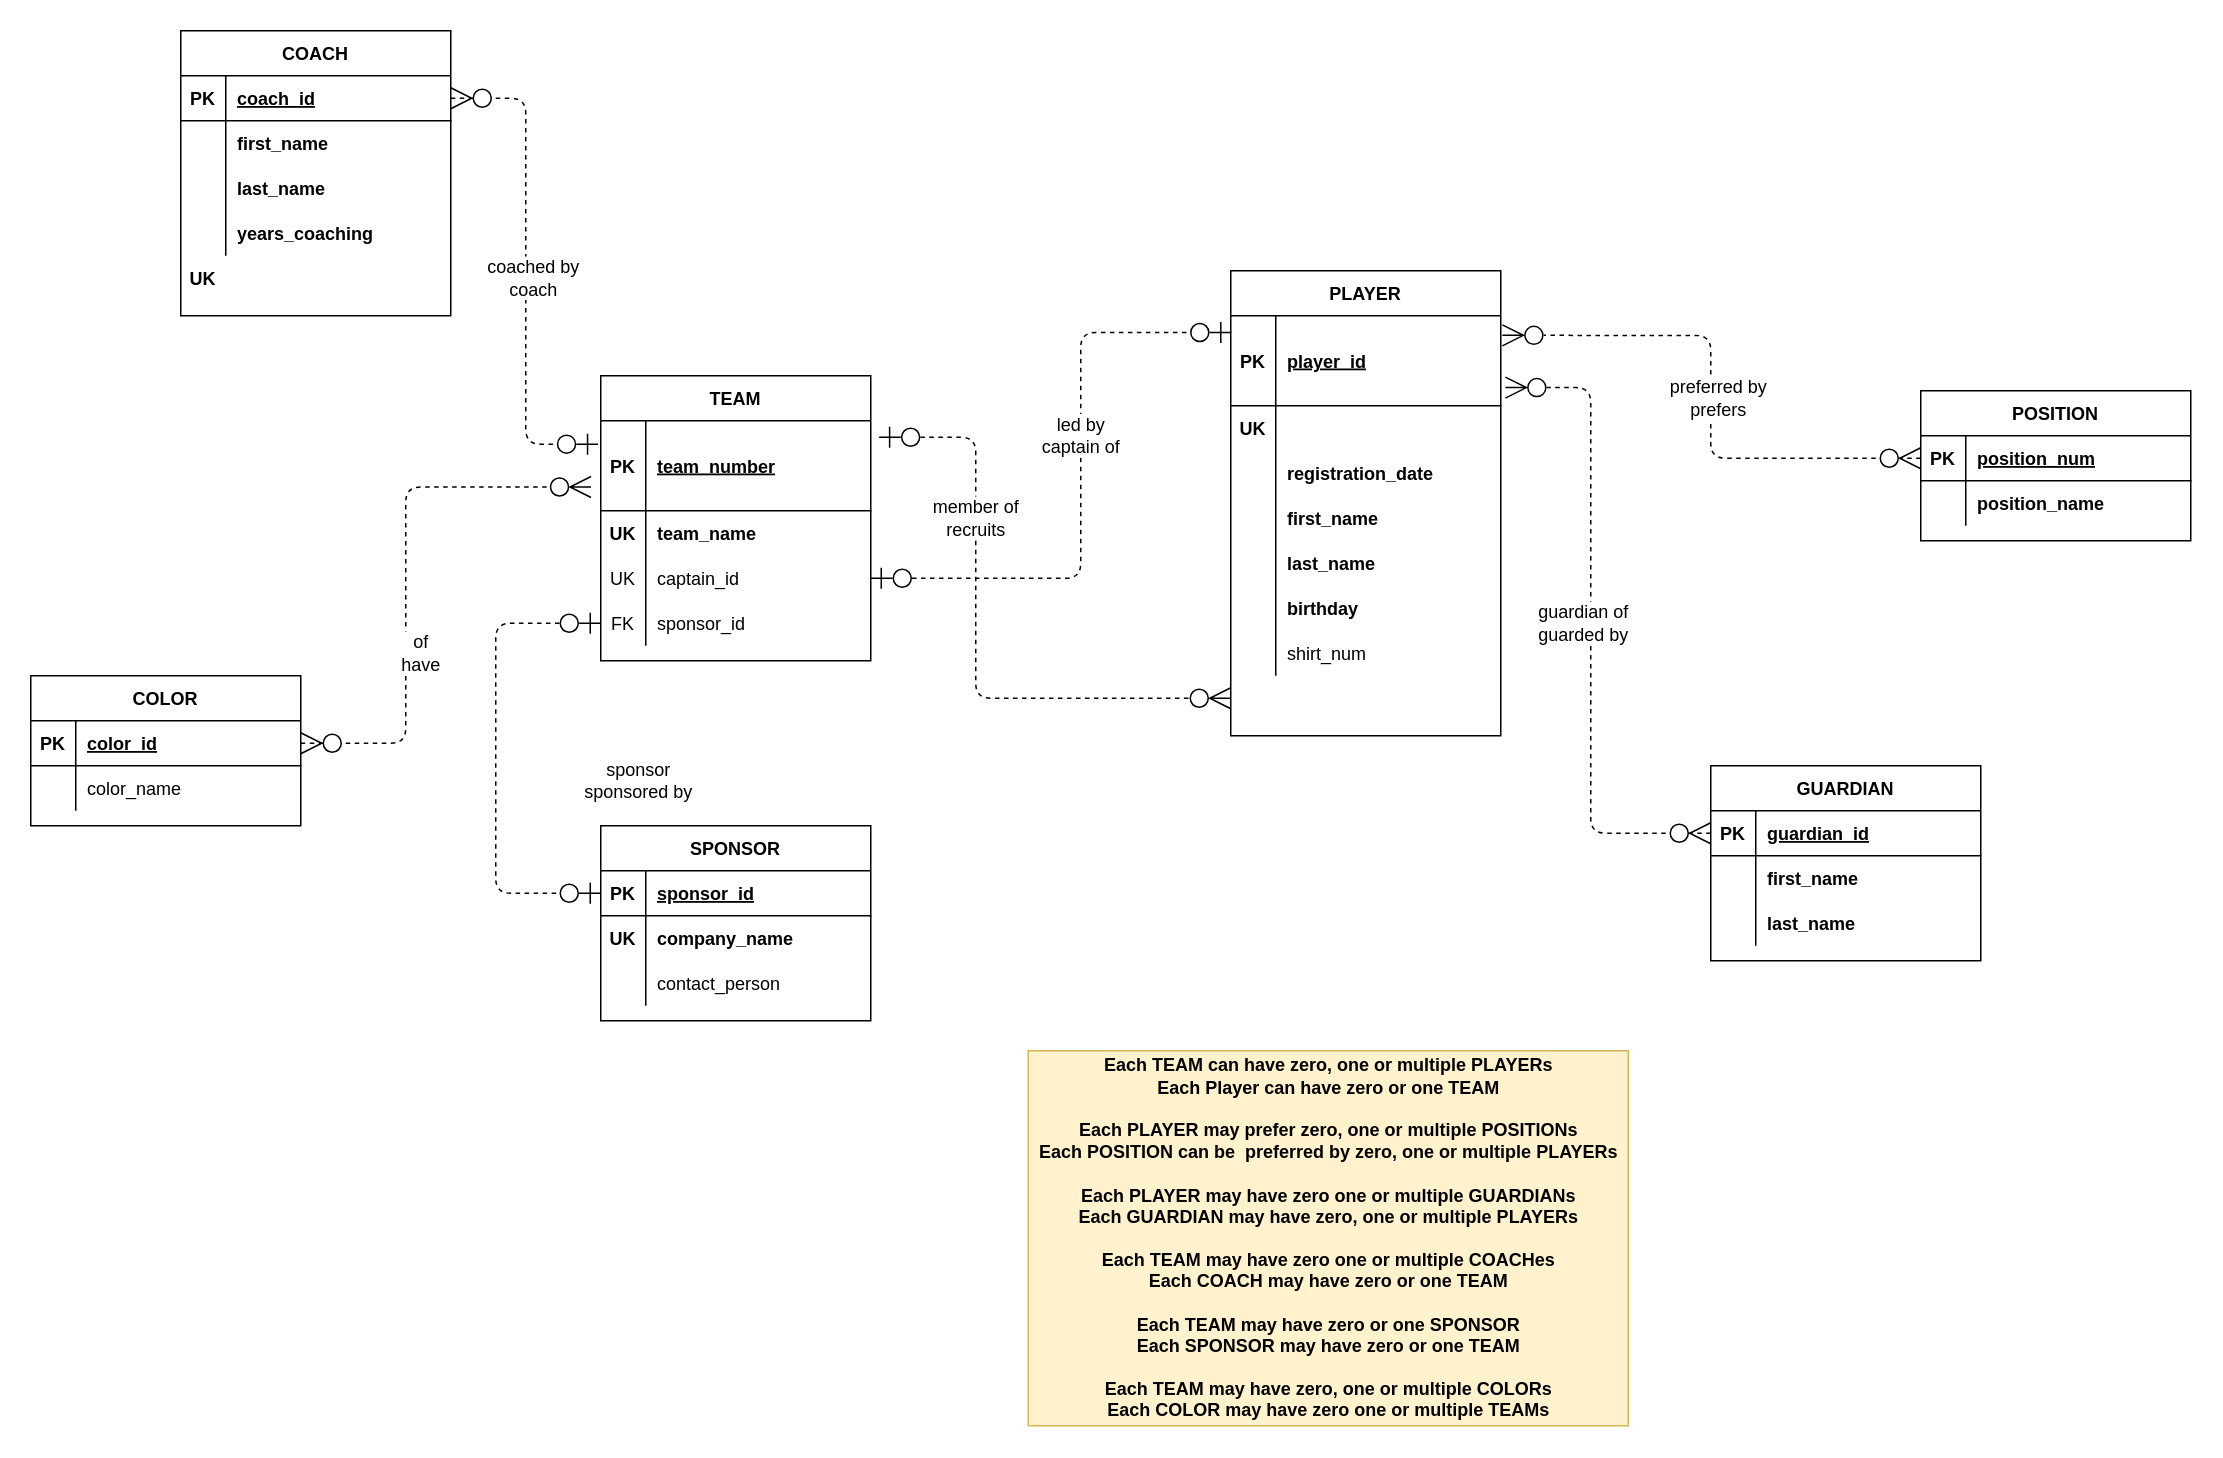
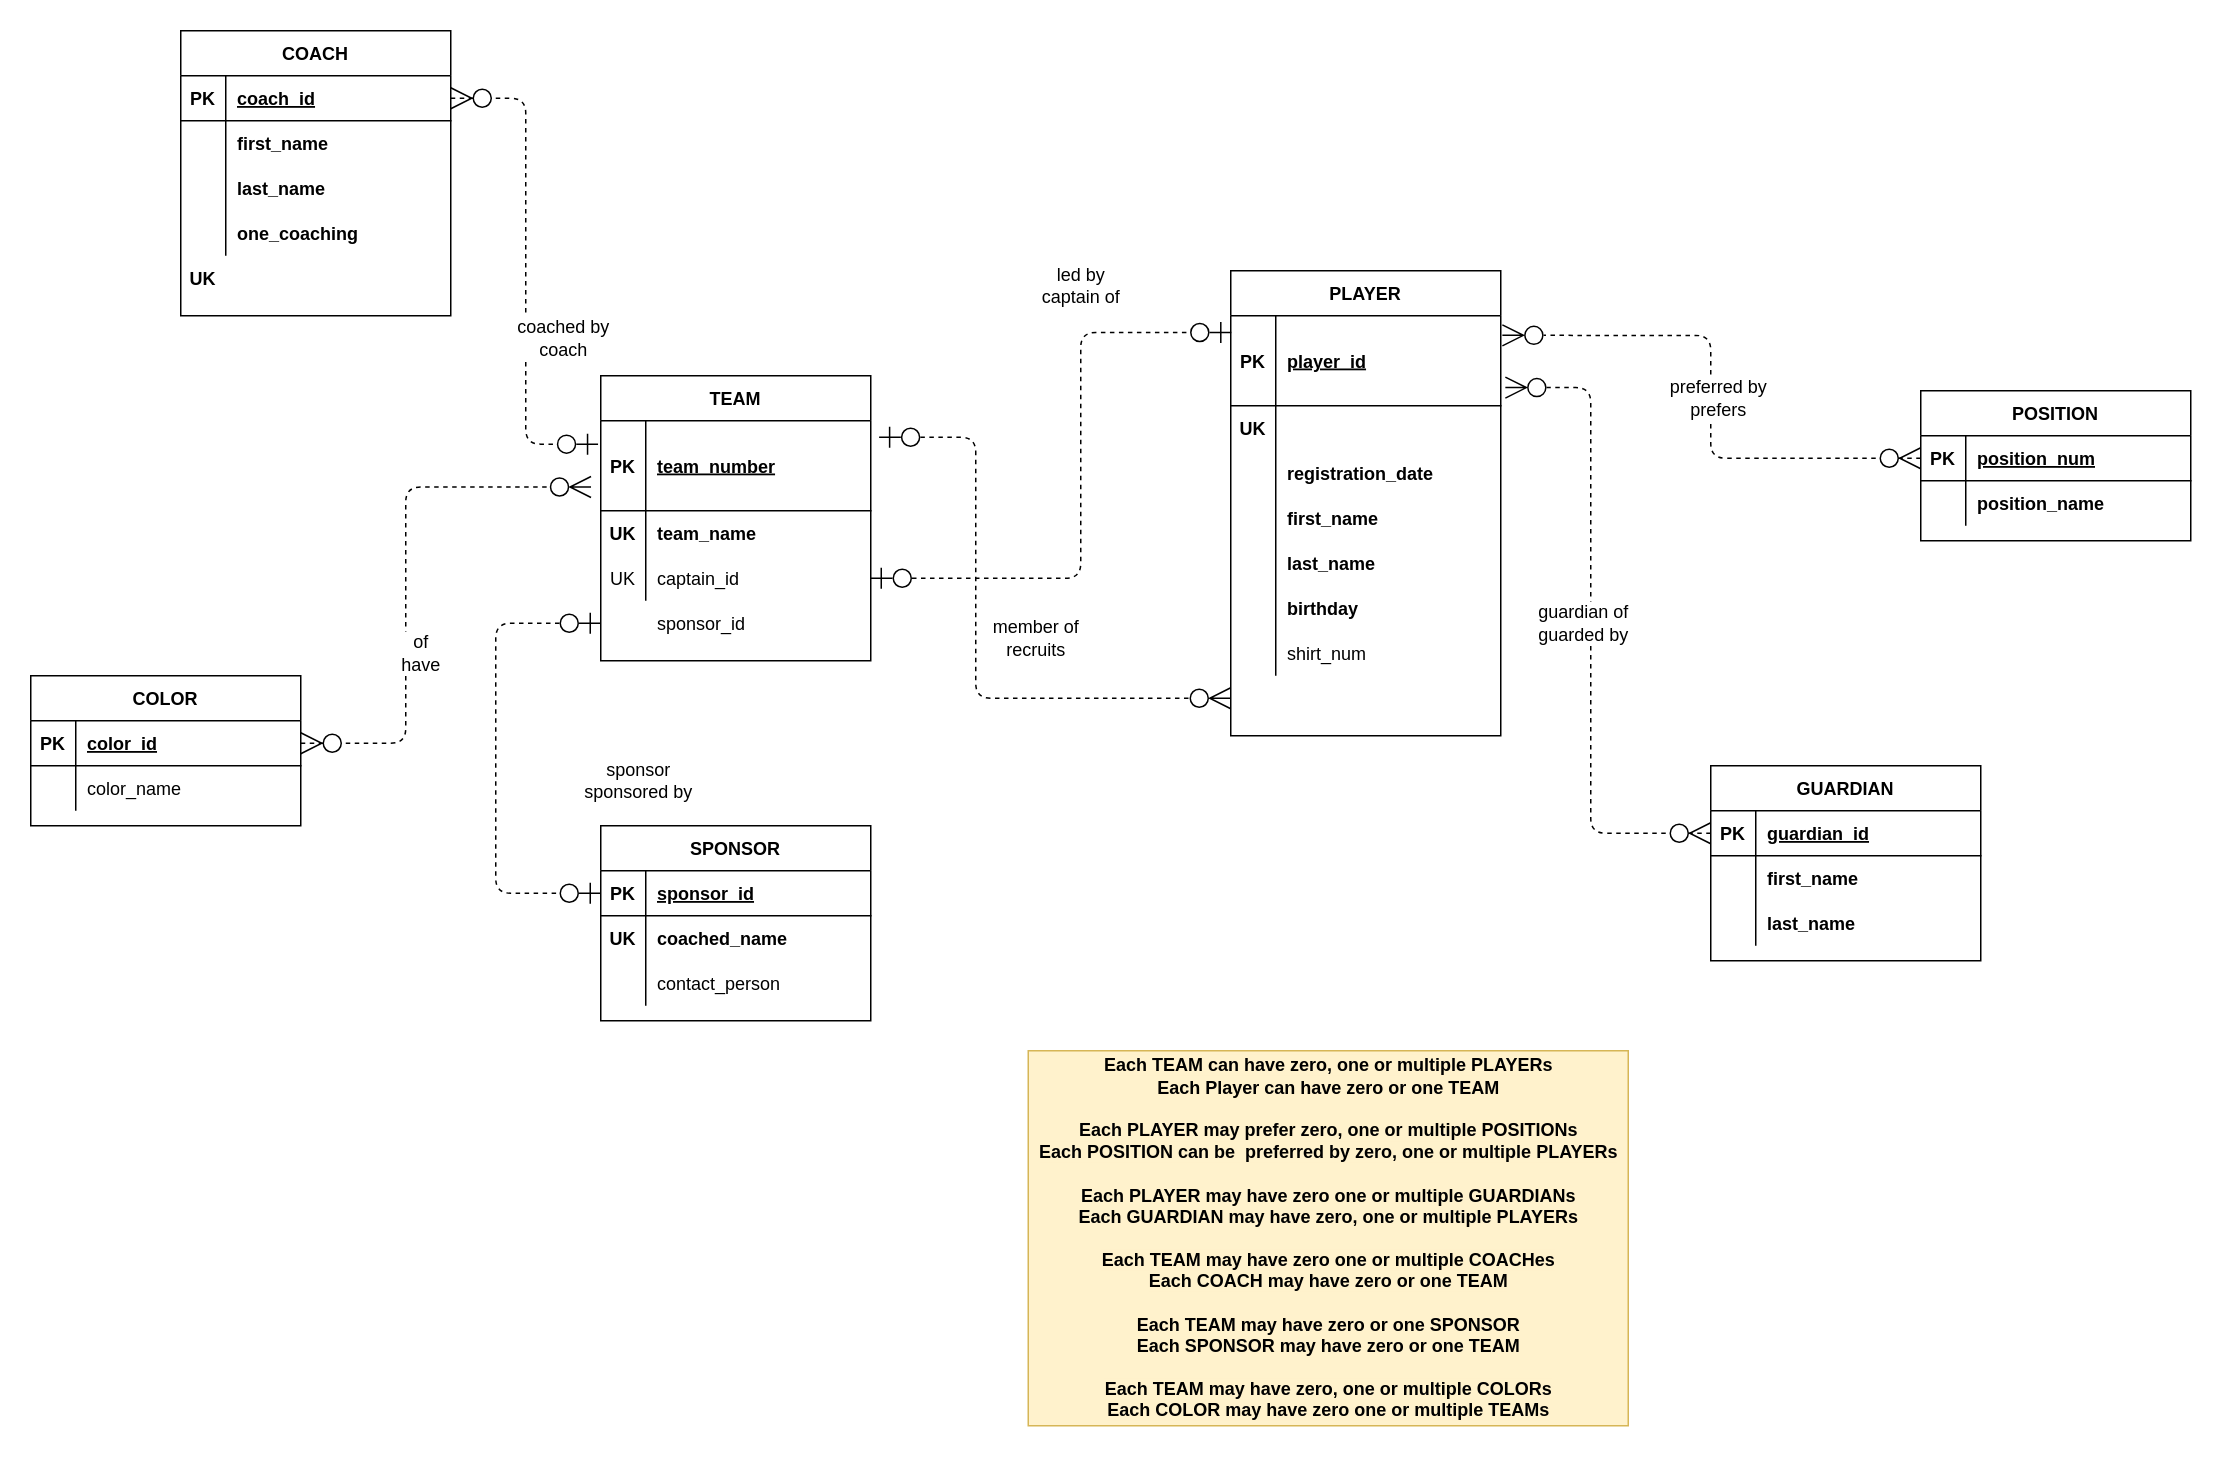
(305, 234) -> (295, 234)
(533, 278) -> (563, 338)
(1081, 436) -> (1081, 286)
(976, 518) -> (1036, 638)
(623, 623) -> none
(717, 939) -> (717, 939)
